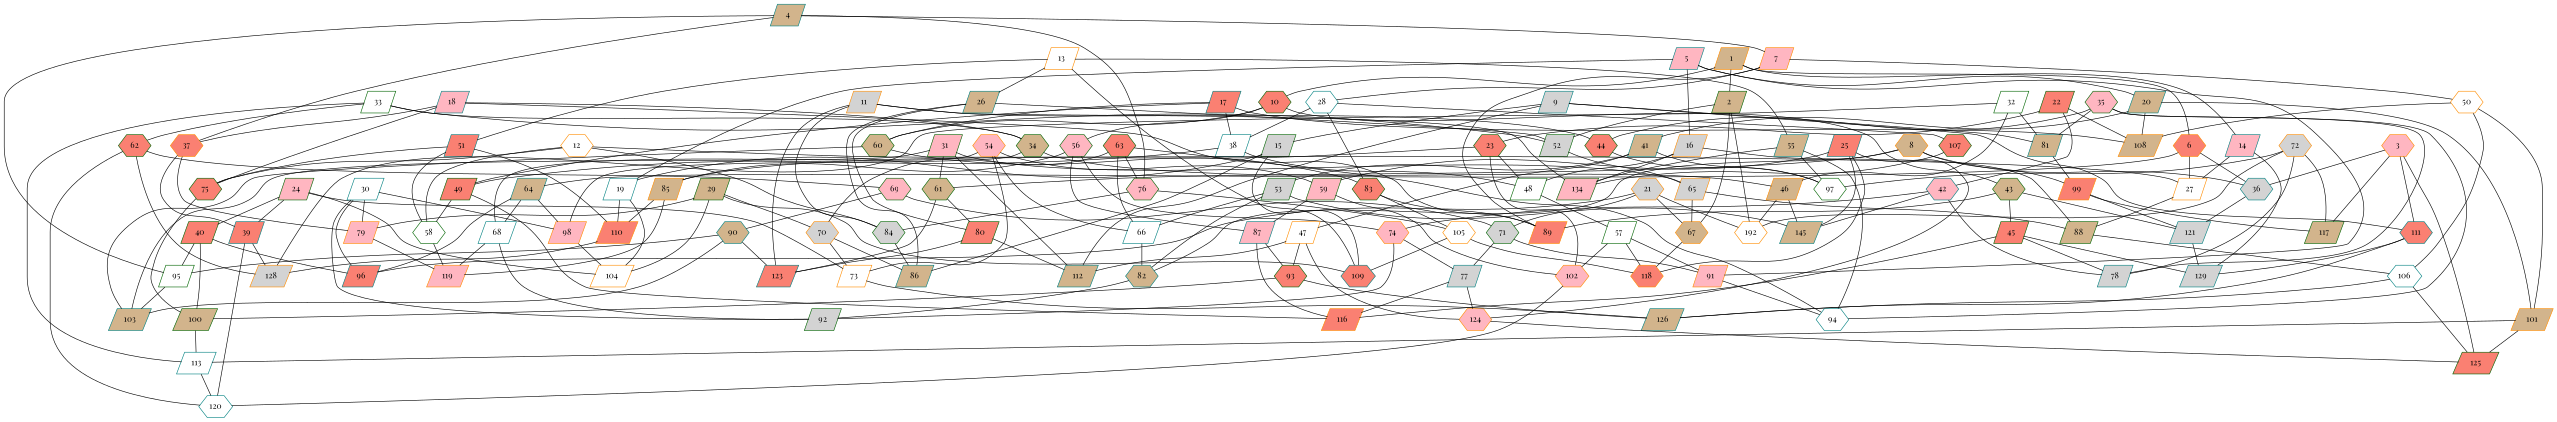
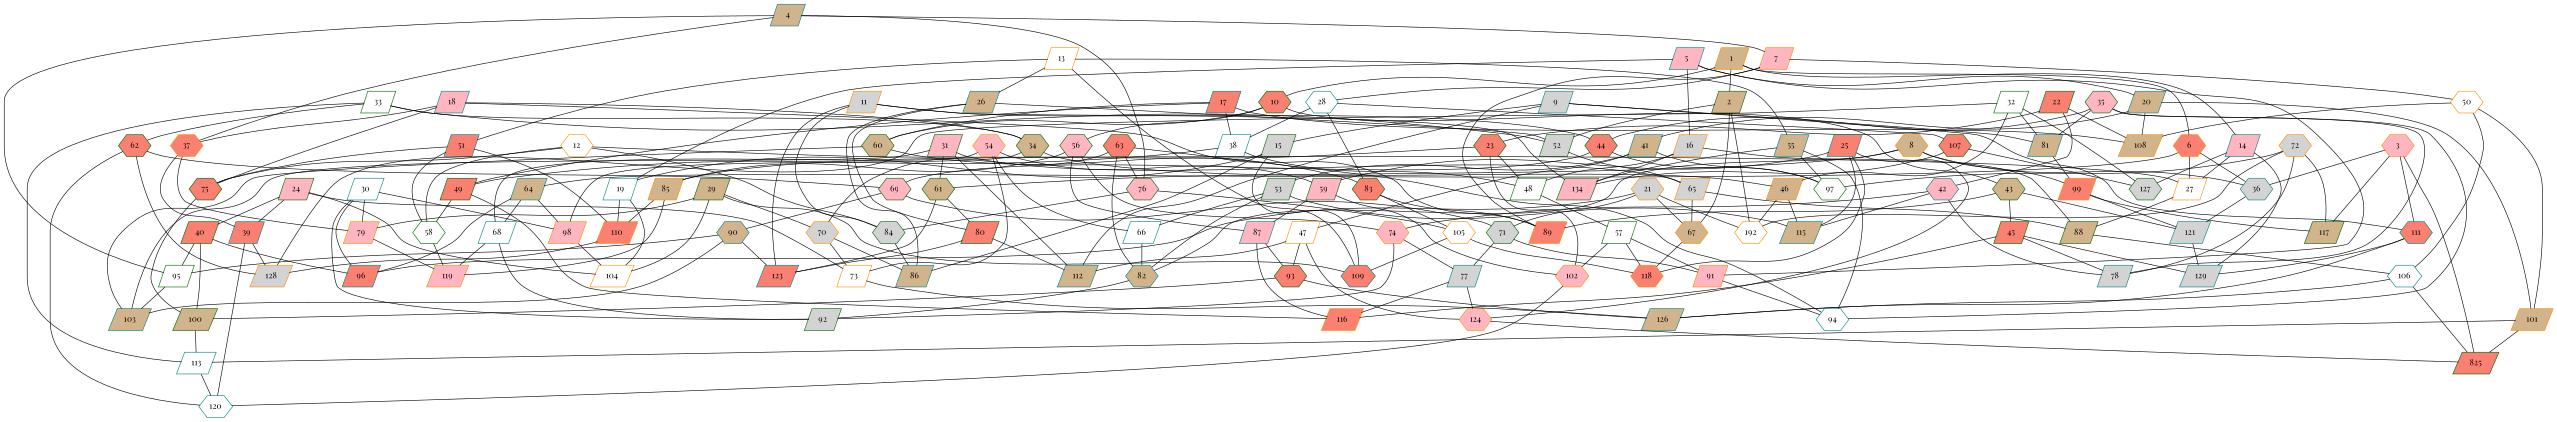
none -> (1248, 167)
(1118, 189) -> (1112, 205)
none -> (2145, 189)
(1801, 233) -> (1801, 233)
(2476, 363) -> (2476, 363)
